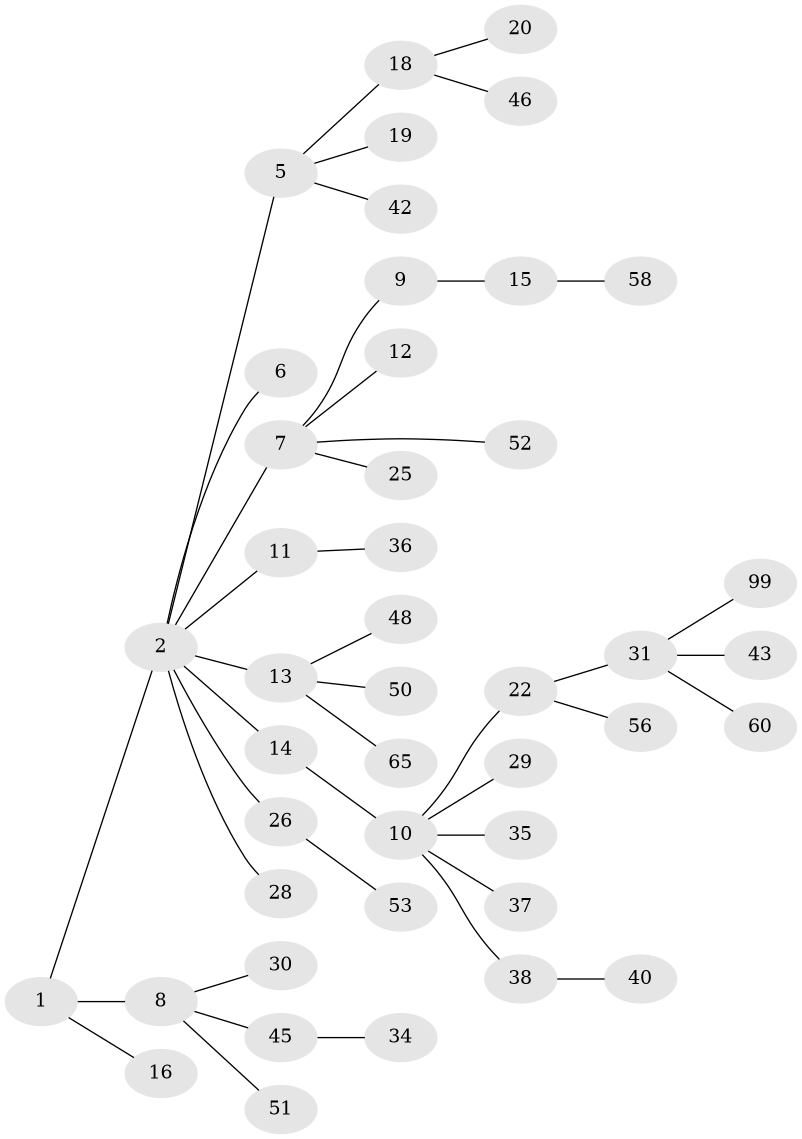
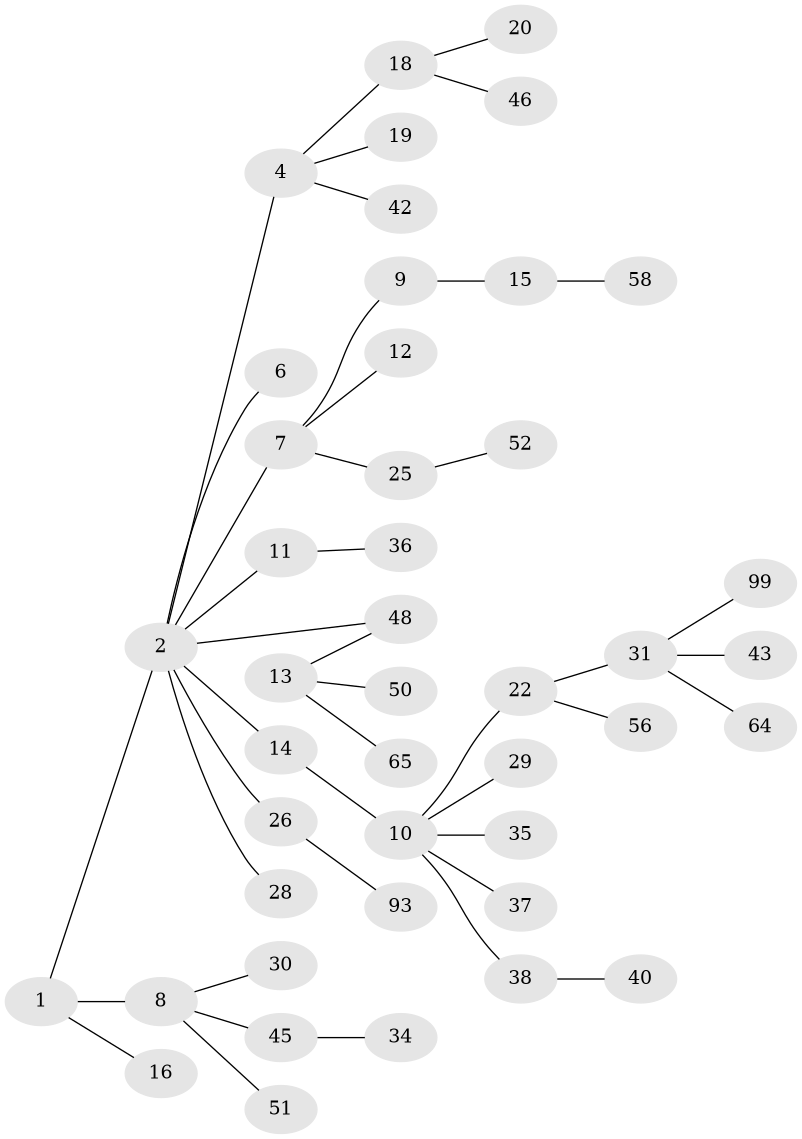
(281, 173) -> (281, 173)
(401, 439) -> (461, 460)
(221, 663) -> (281, 633)
(761, 727) -> (761, 727)
(401, 907) -> (401, 907)
